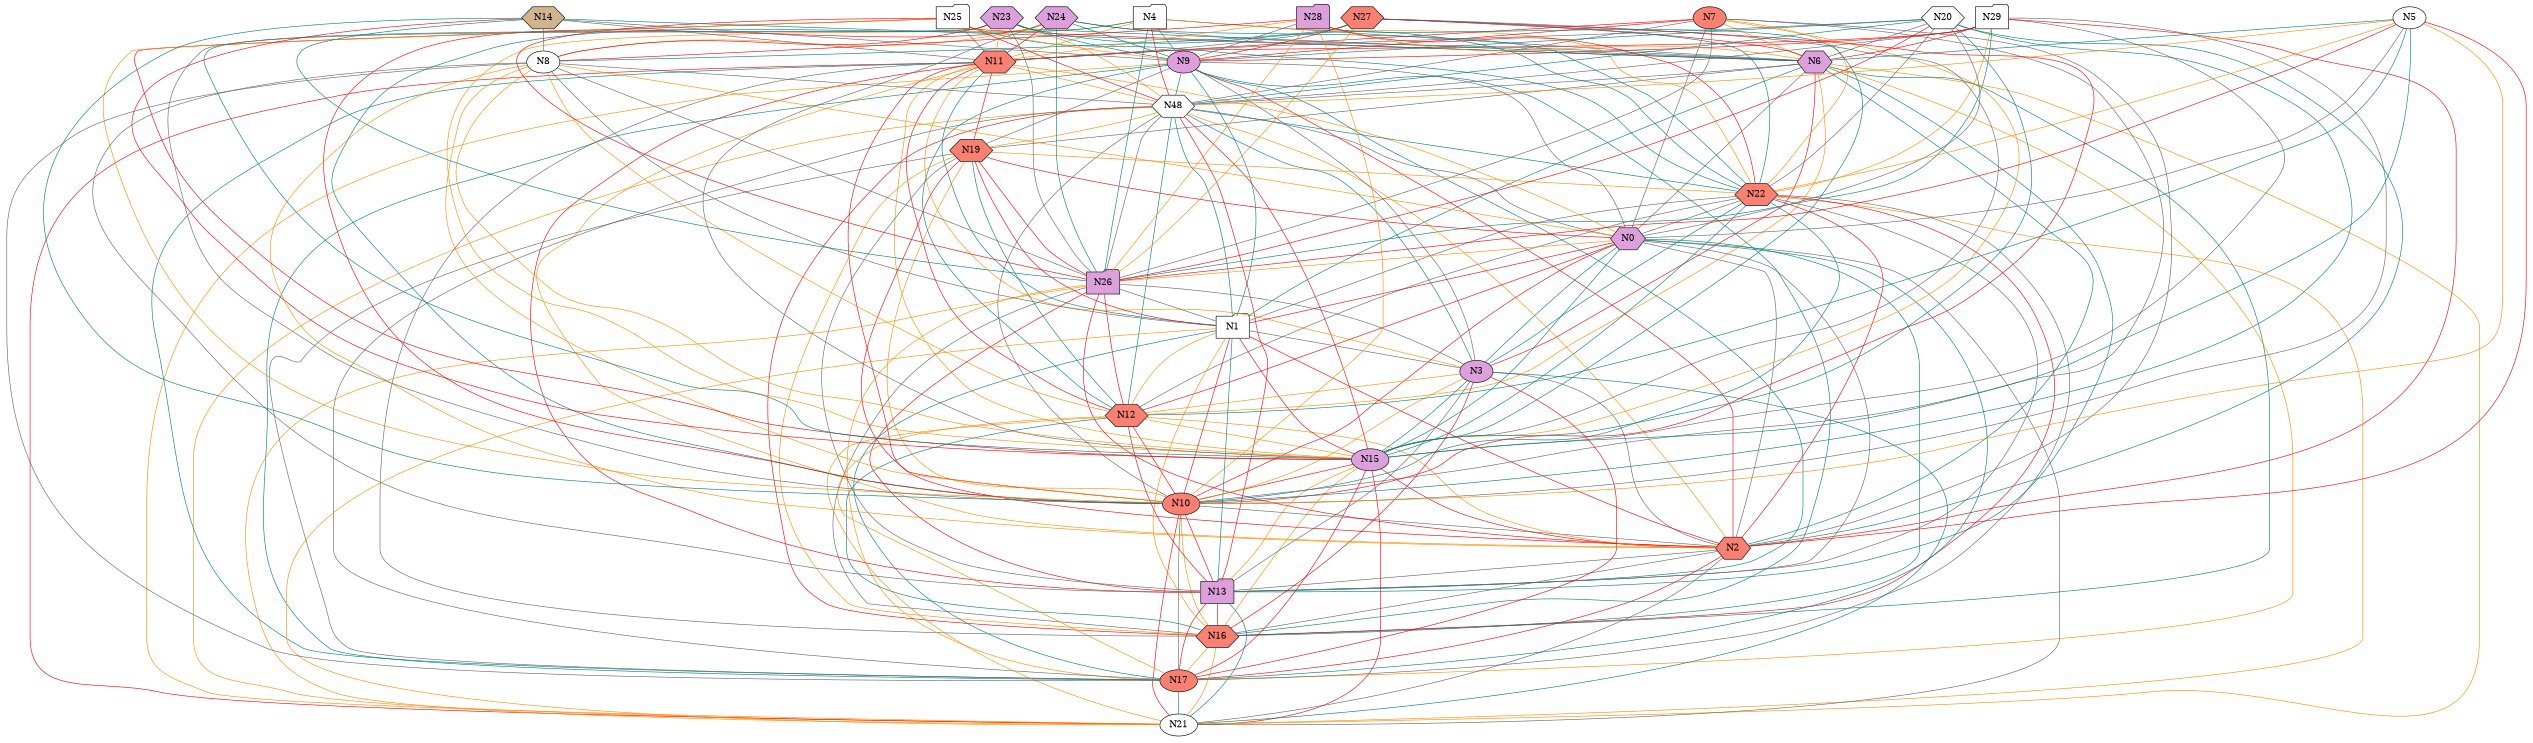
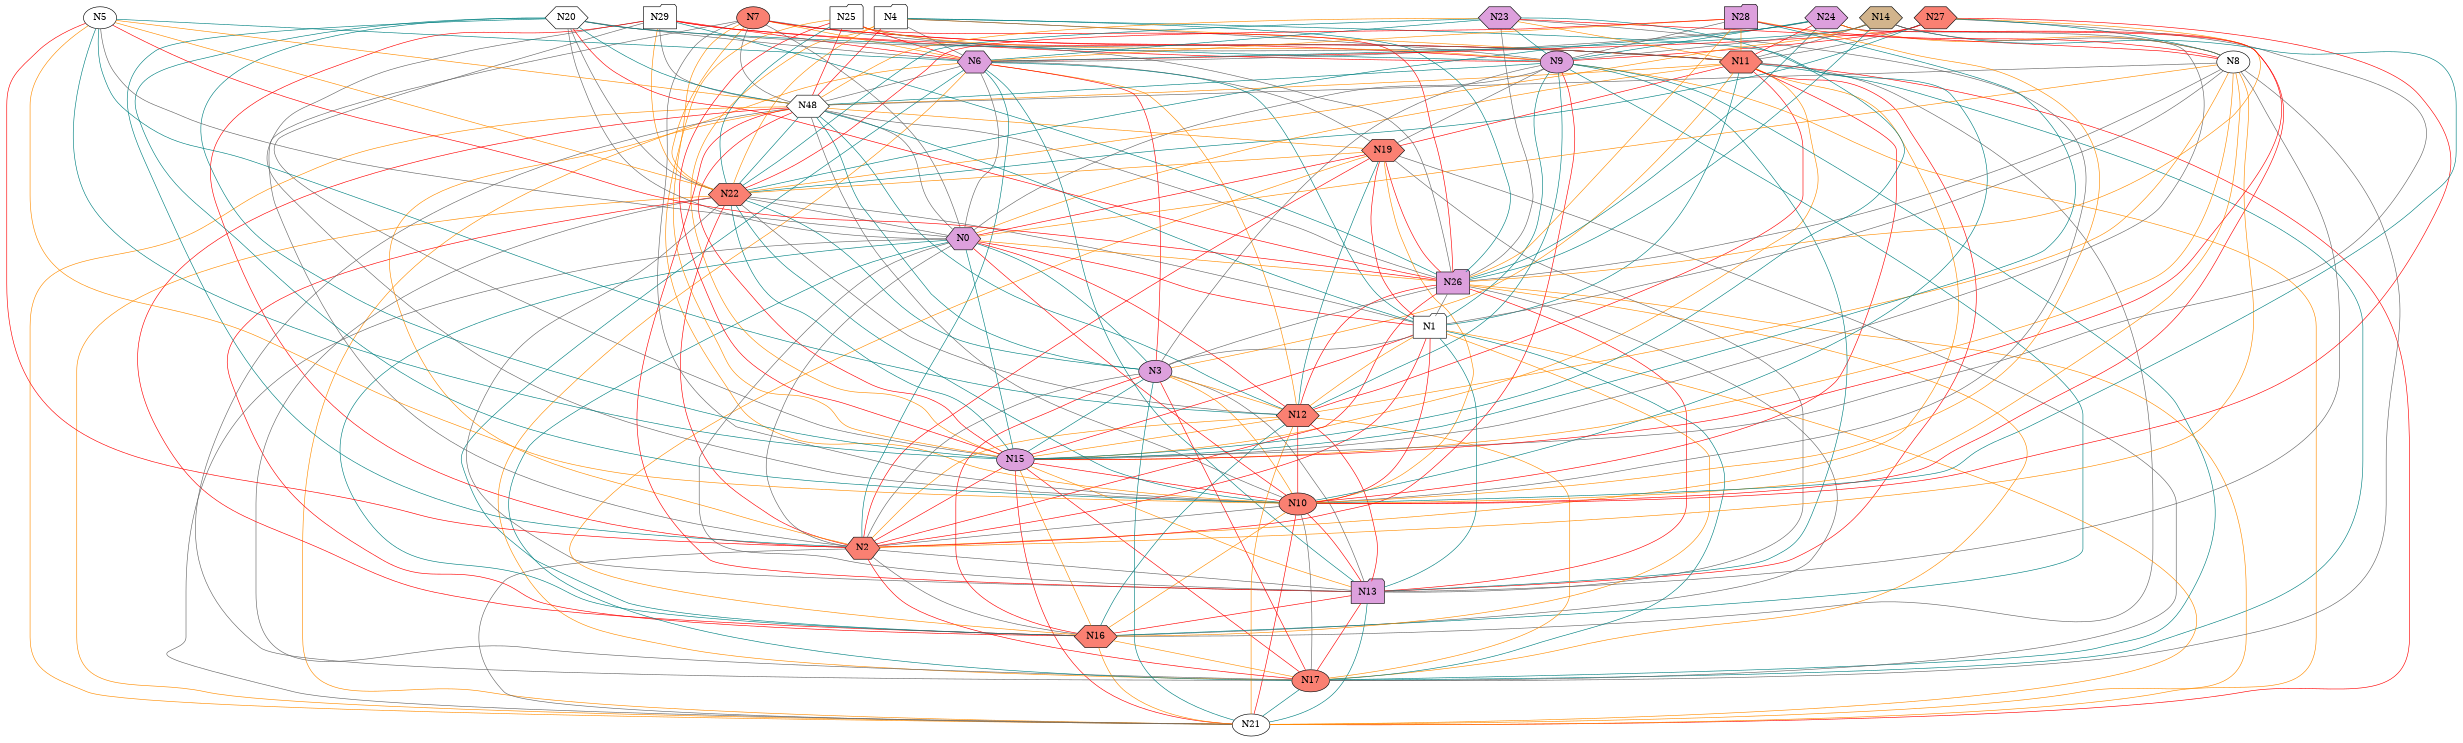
none -> (1308, 113)
